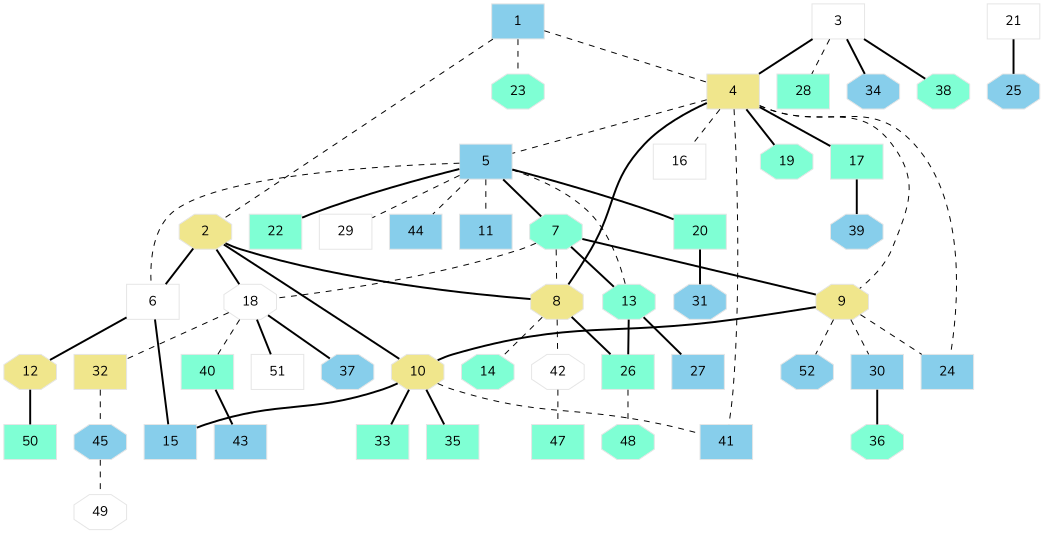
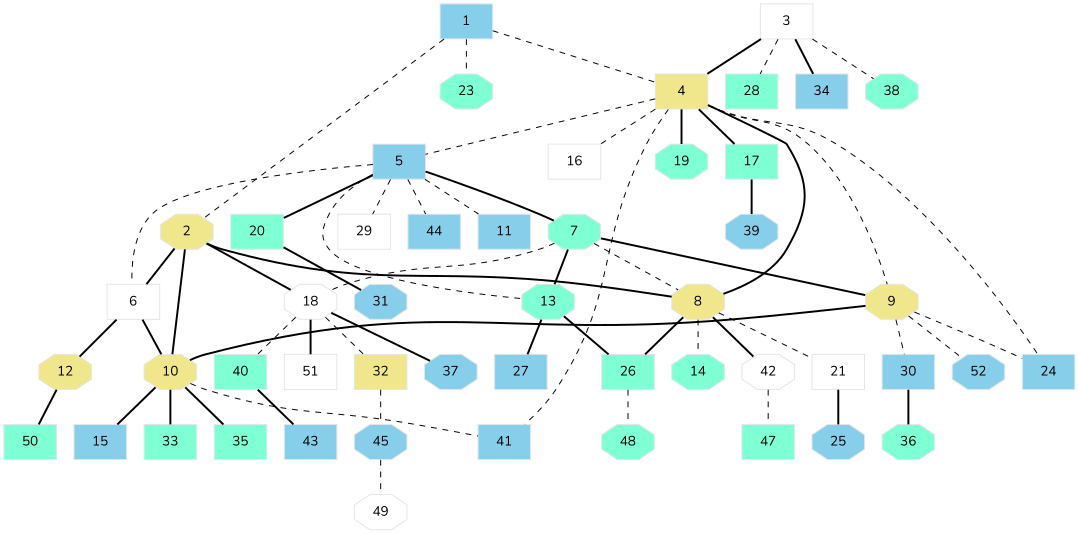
(895, 59) -> (843, 59)
(873, 92) -> (822, 92)
(276, 232) -> none
none -> (765, 335)
(557, 340) -> (733, 337)
(162, 372) -> (152, 337)
